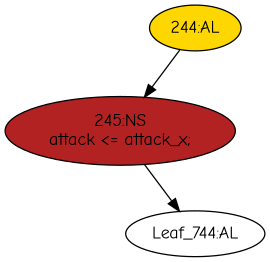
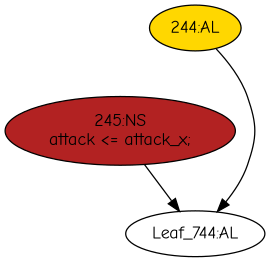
(166, 68) -> (254, 124)
